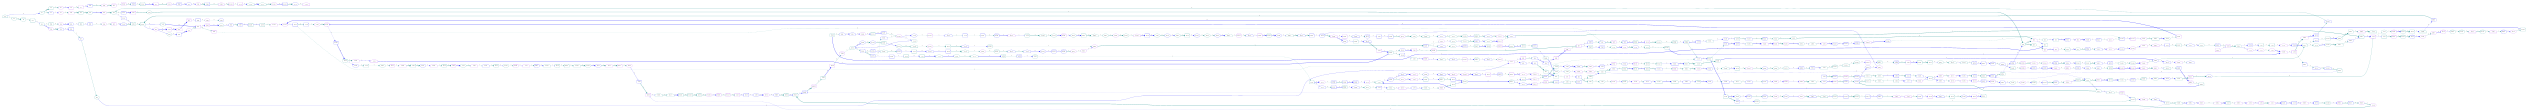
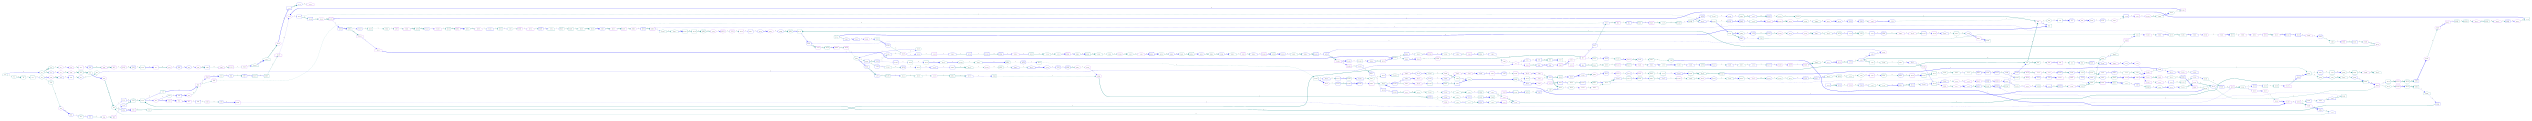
none -> (229, 102)
